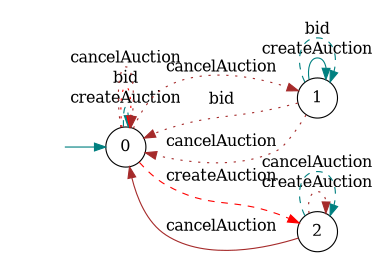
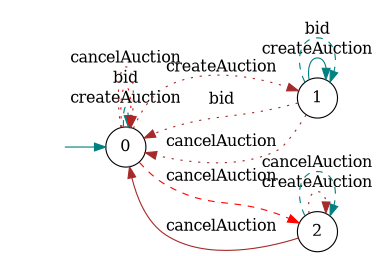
(222, 67) -> (222, 67)
(222, 177) -> (222, 177)
